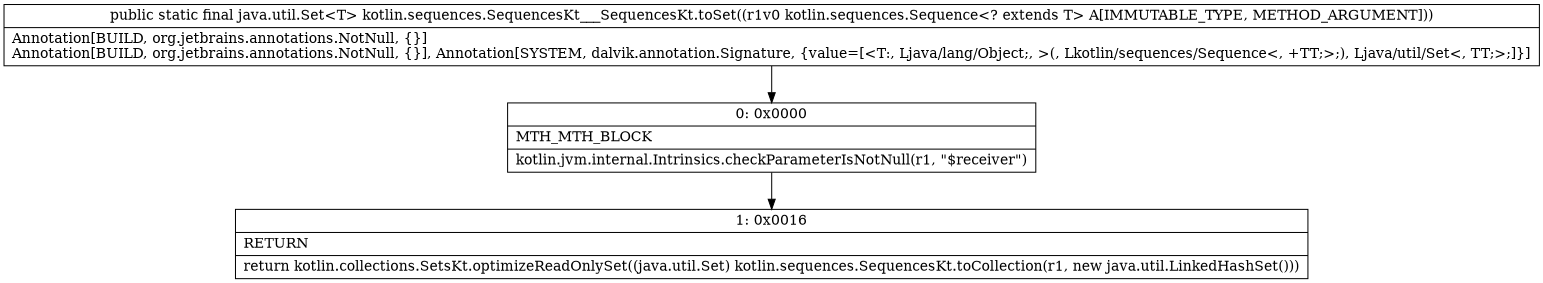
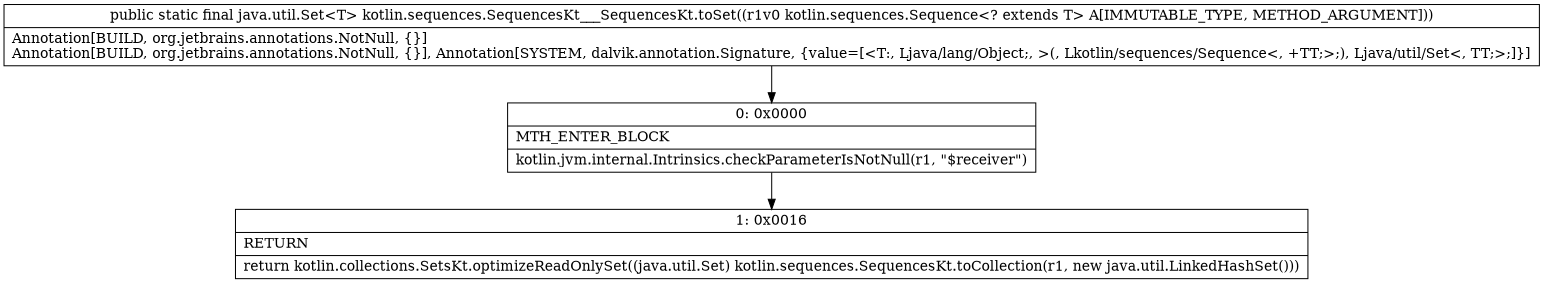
(584, 137) -> (593, 137)
